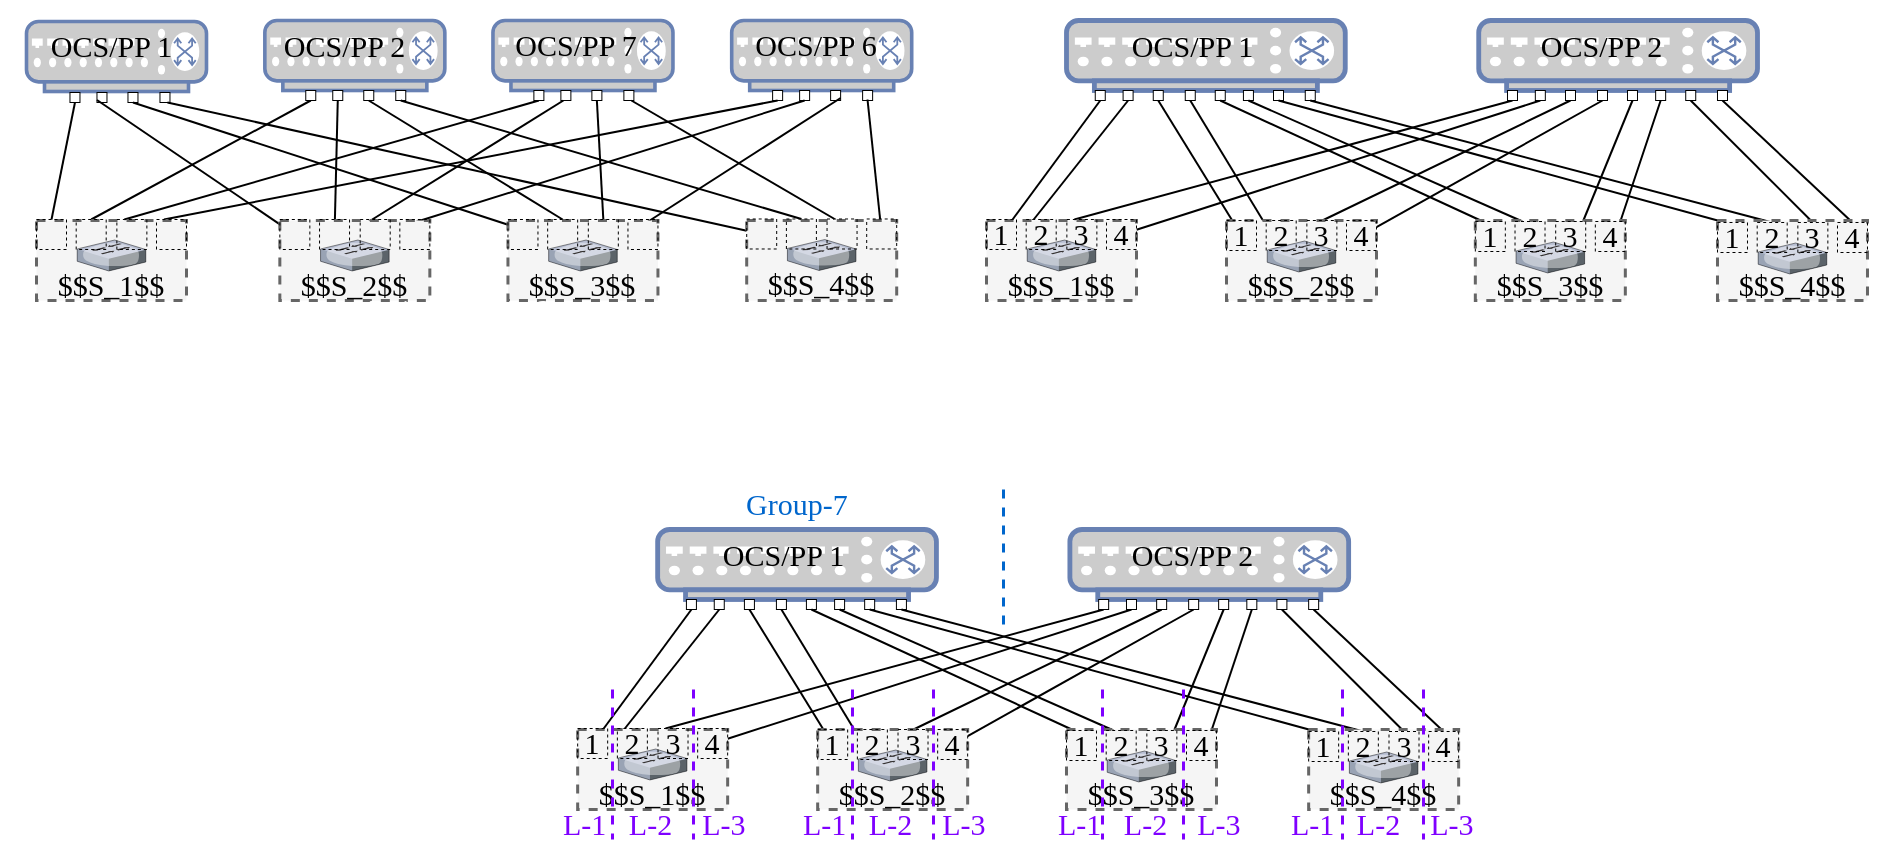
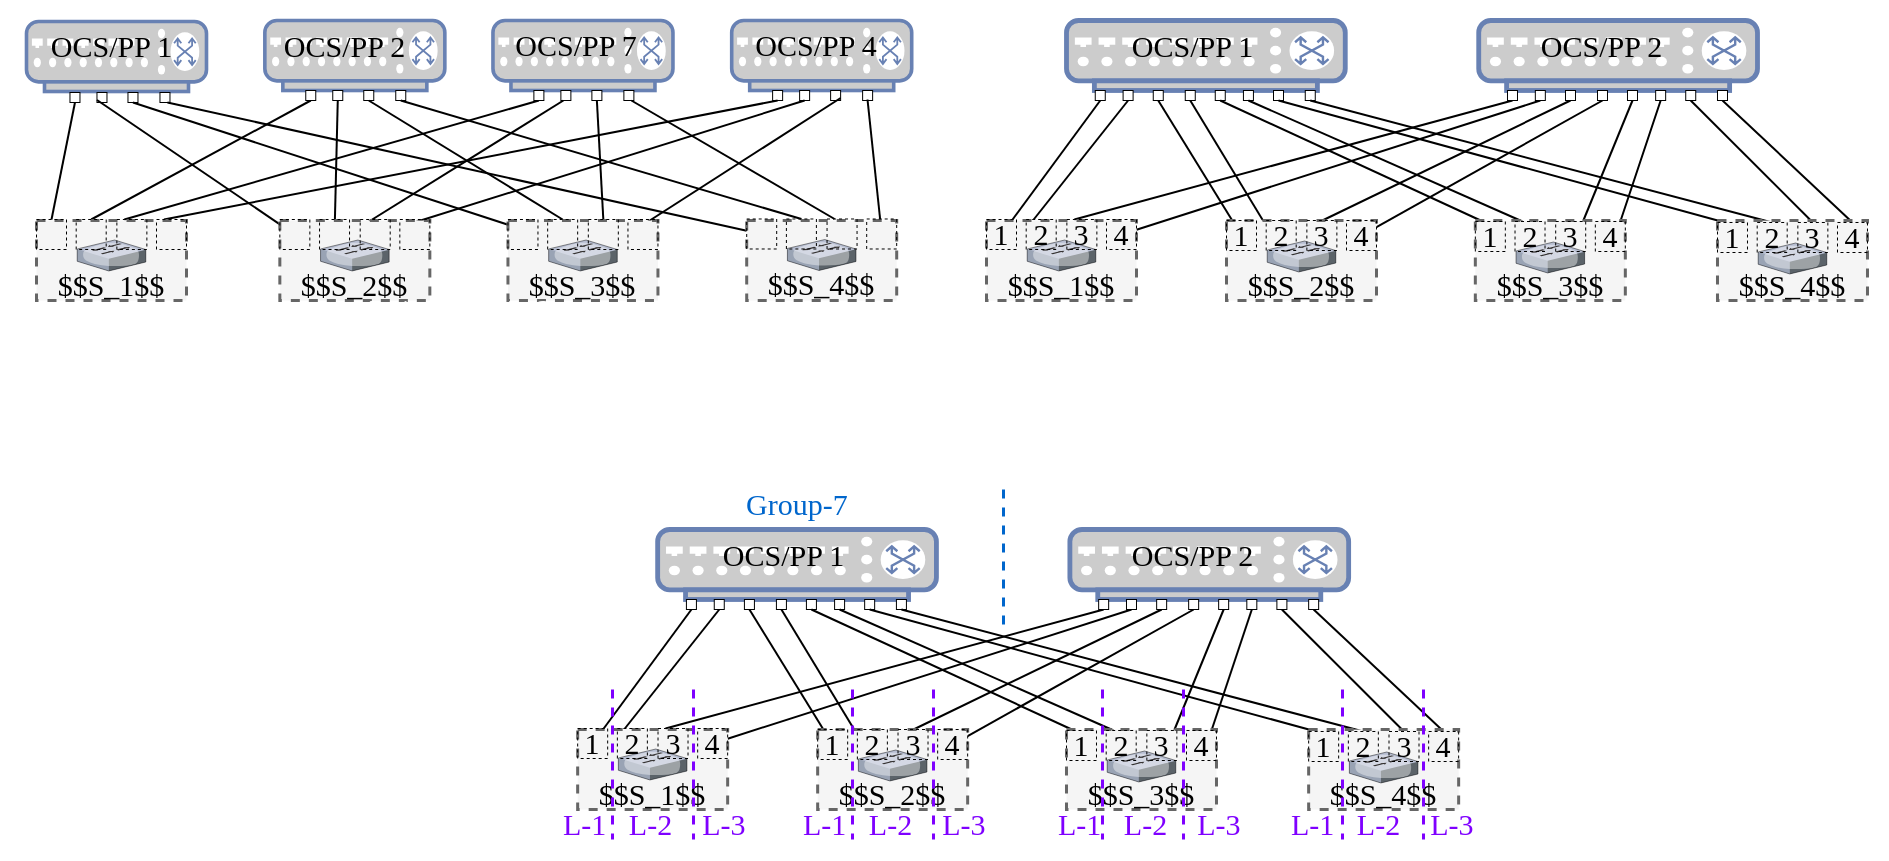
(817, 46) -> (817, 46)
